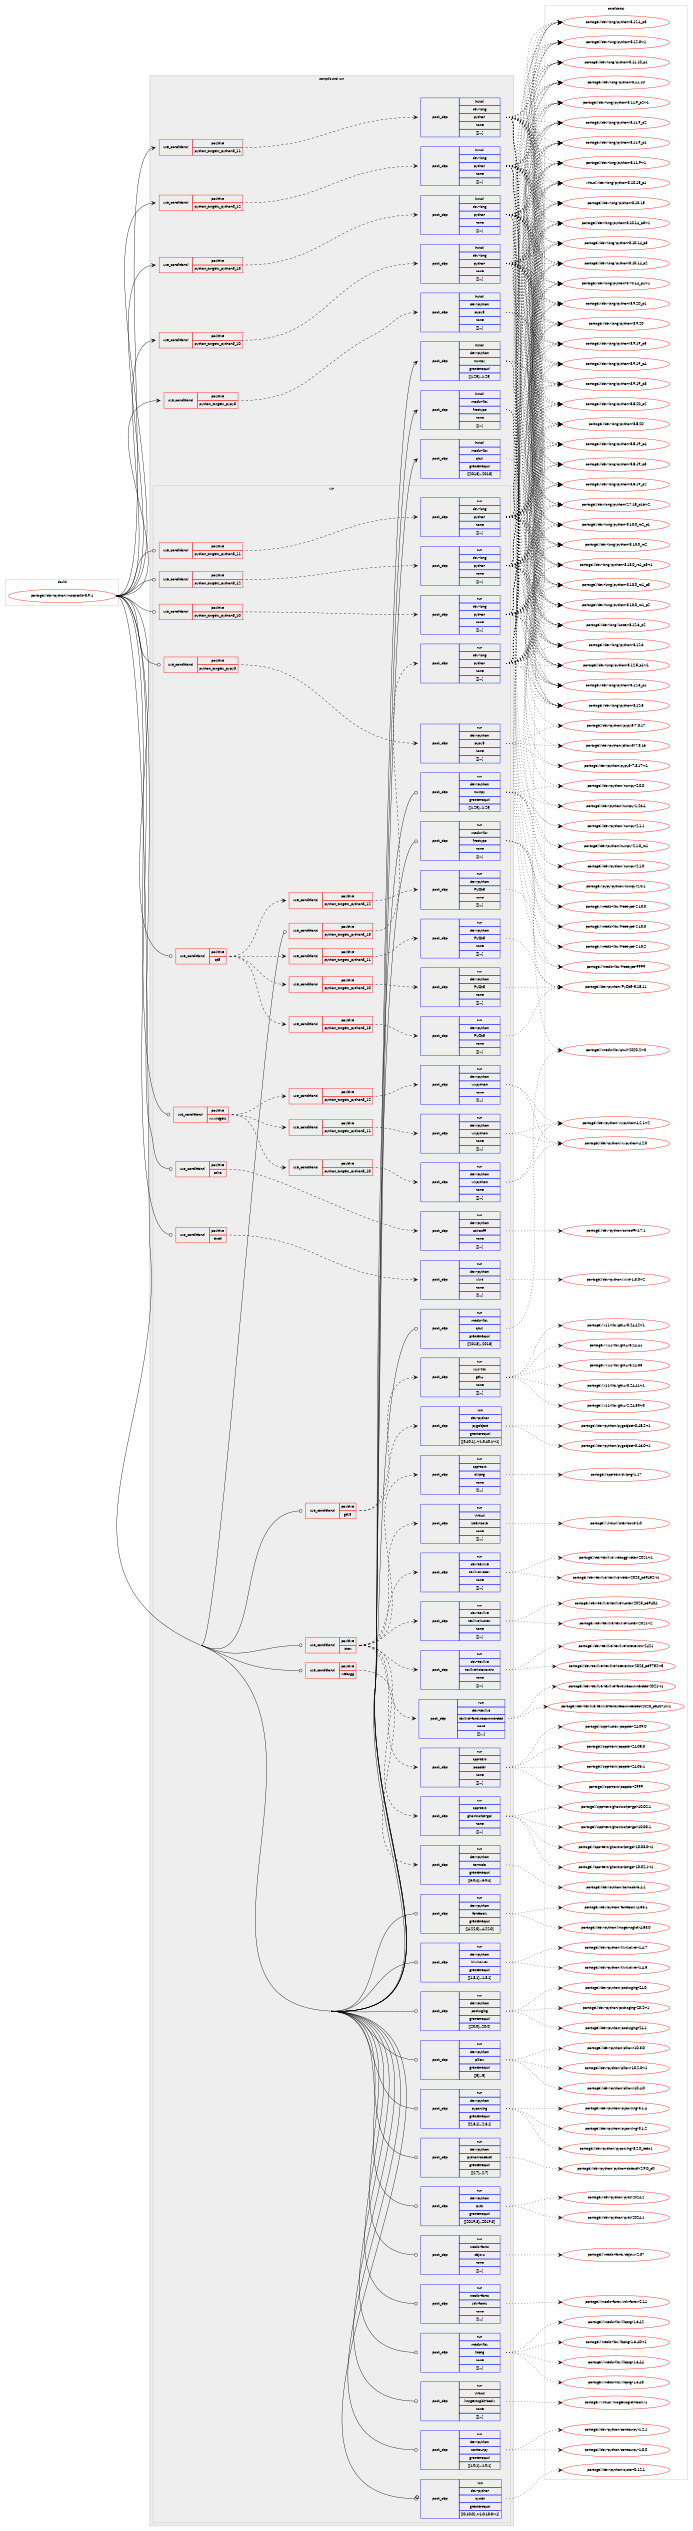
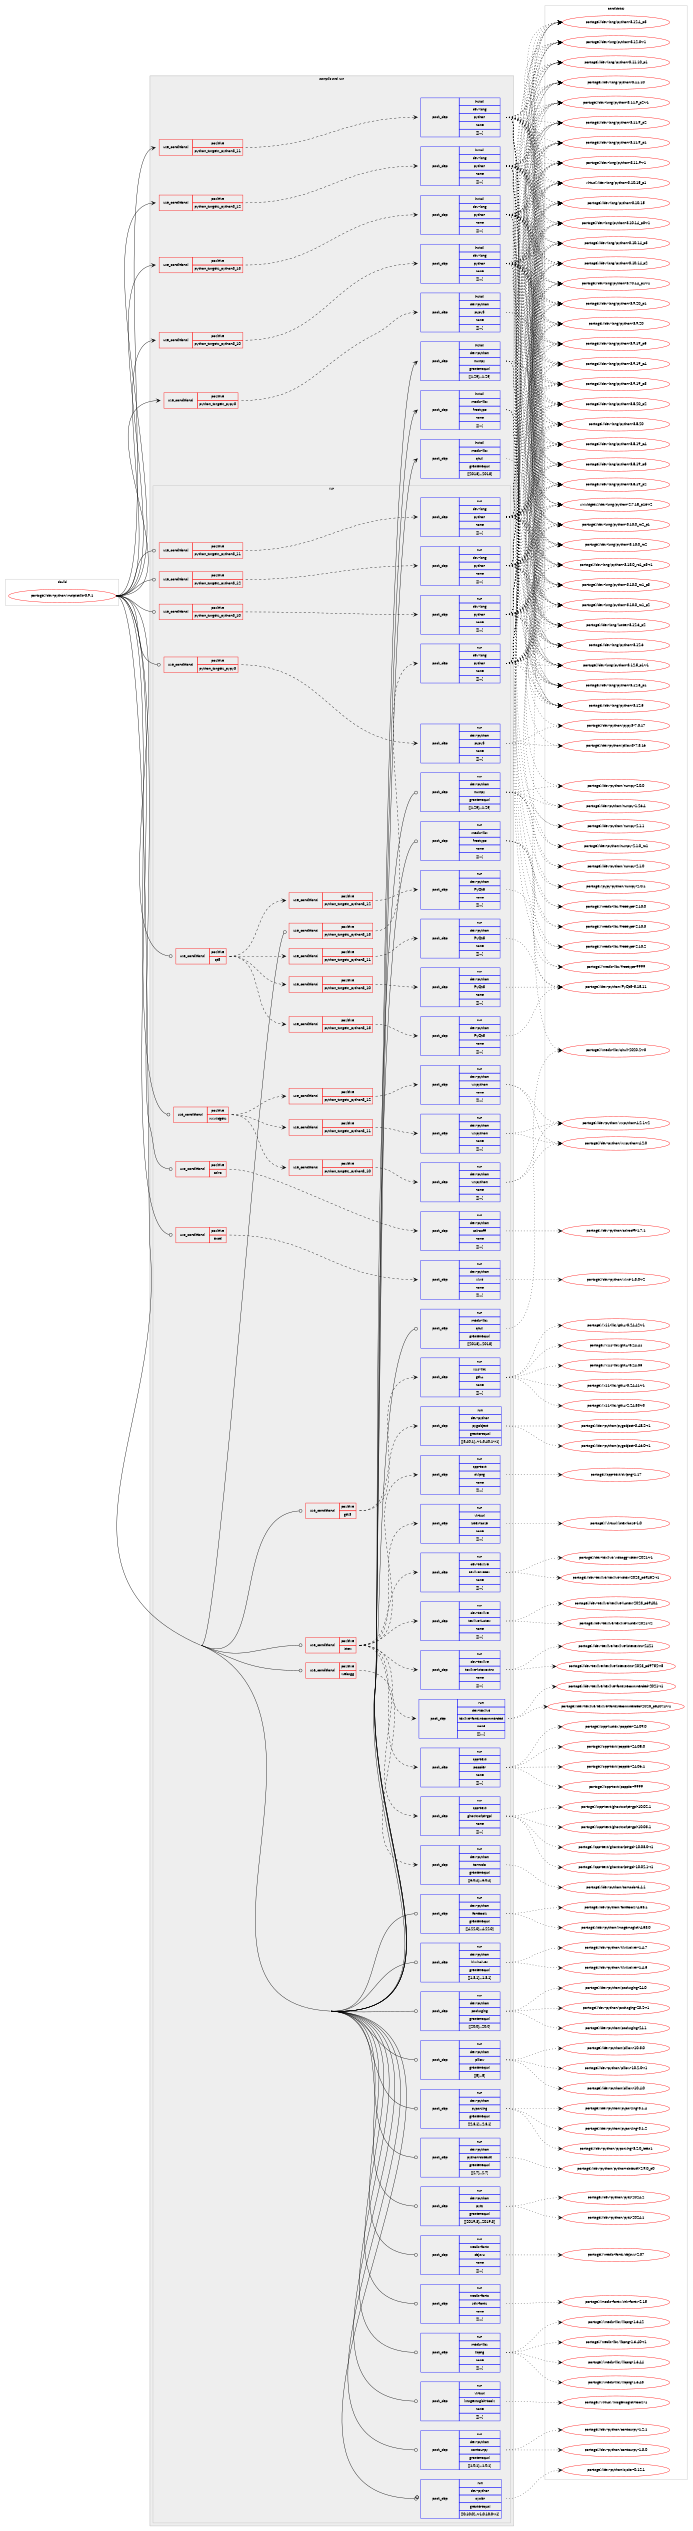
(616, 505) -> (616, 505)
(616, 766) -> none
(616, 1787) -> (616, 1787)
(616, 2302) -> (616, 2302)
